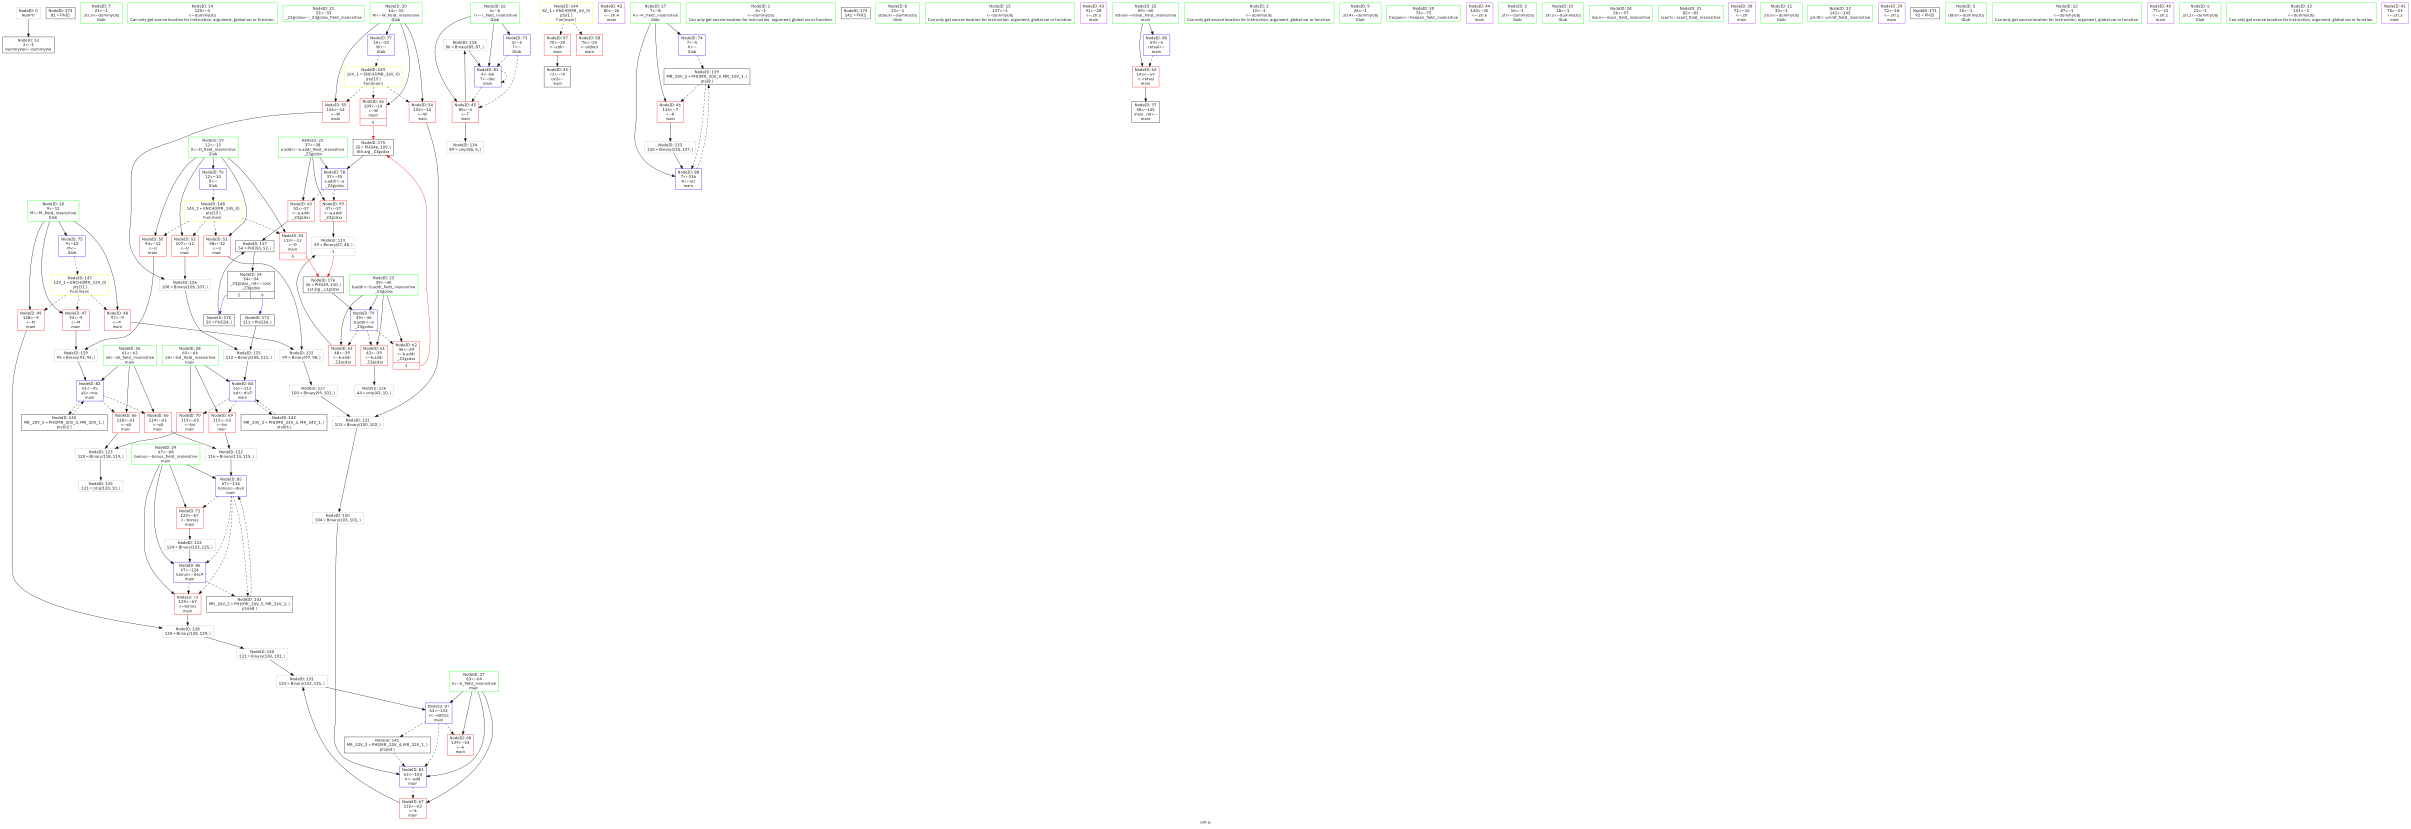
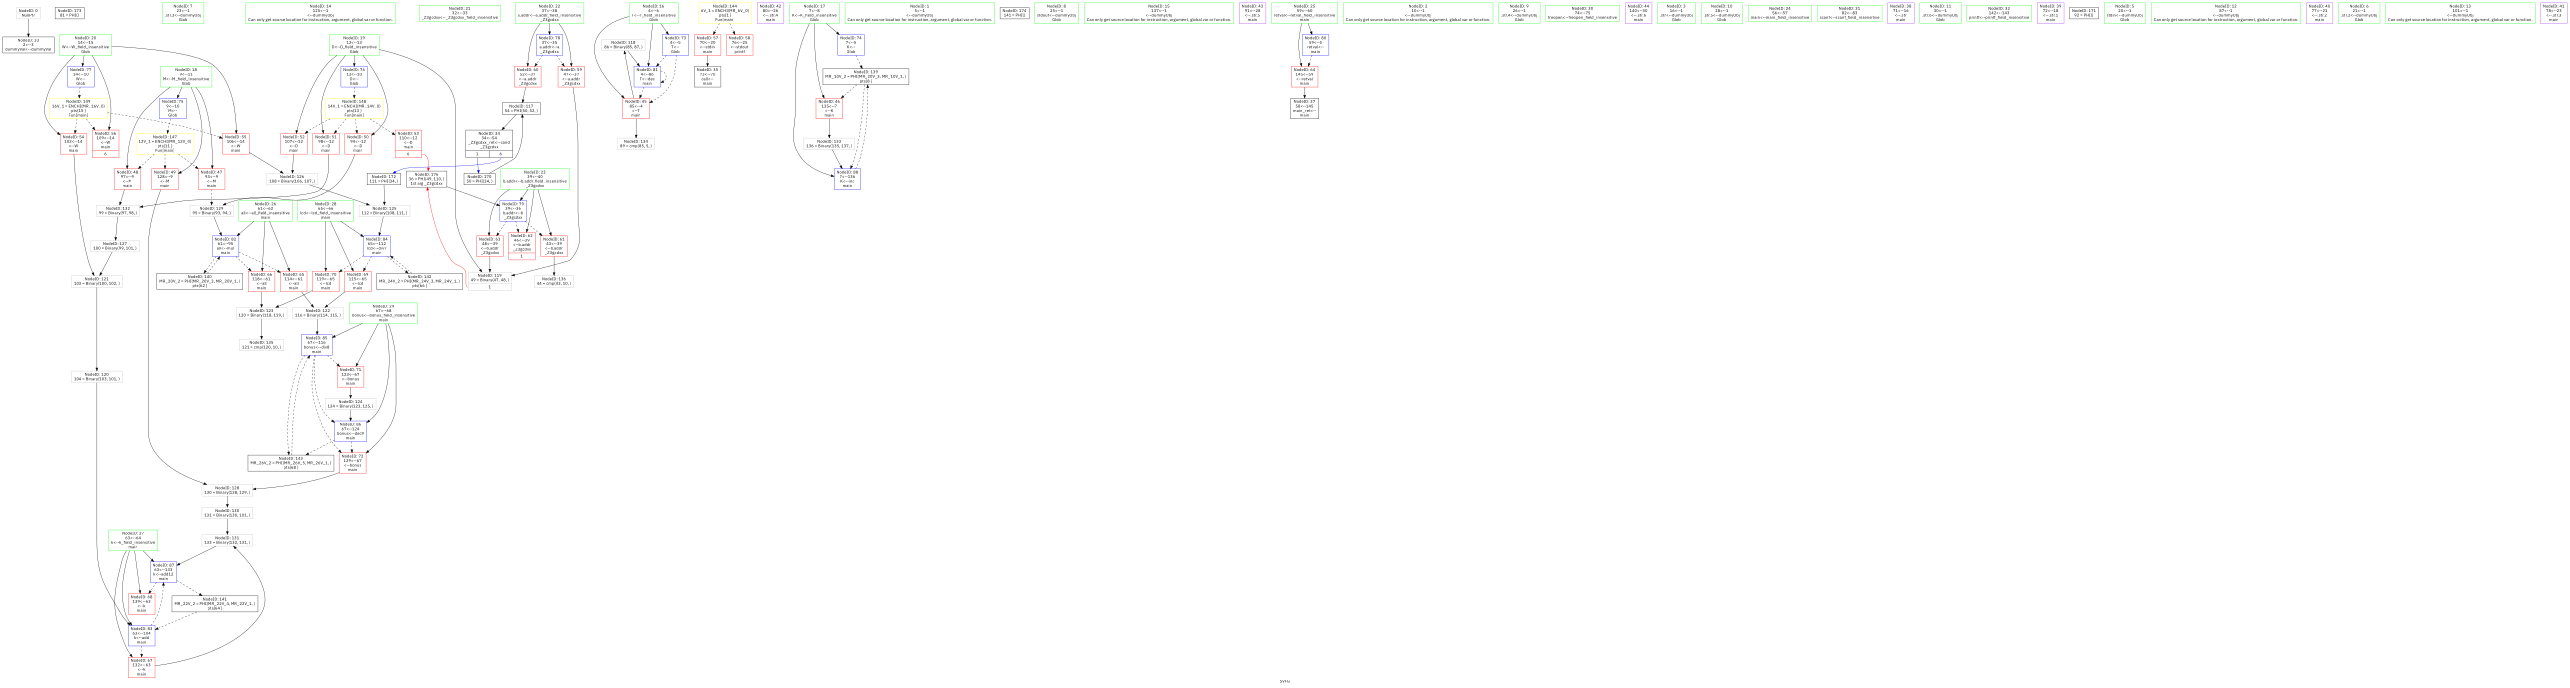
(590, 52) -> (740, 52)
(373, 147) -> none
(259, 191) -> (455, 140)
(76, 339) -> (212, 196)
(437, 745) -> (160, 606)
